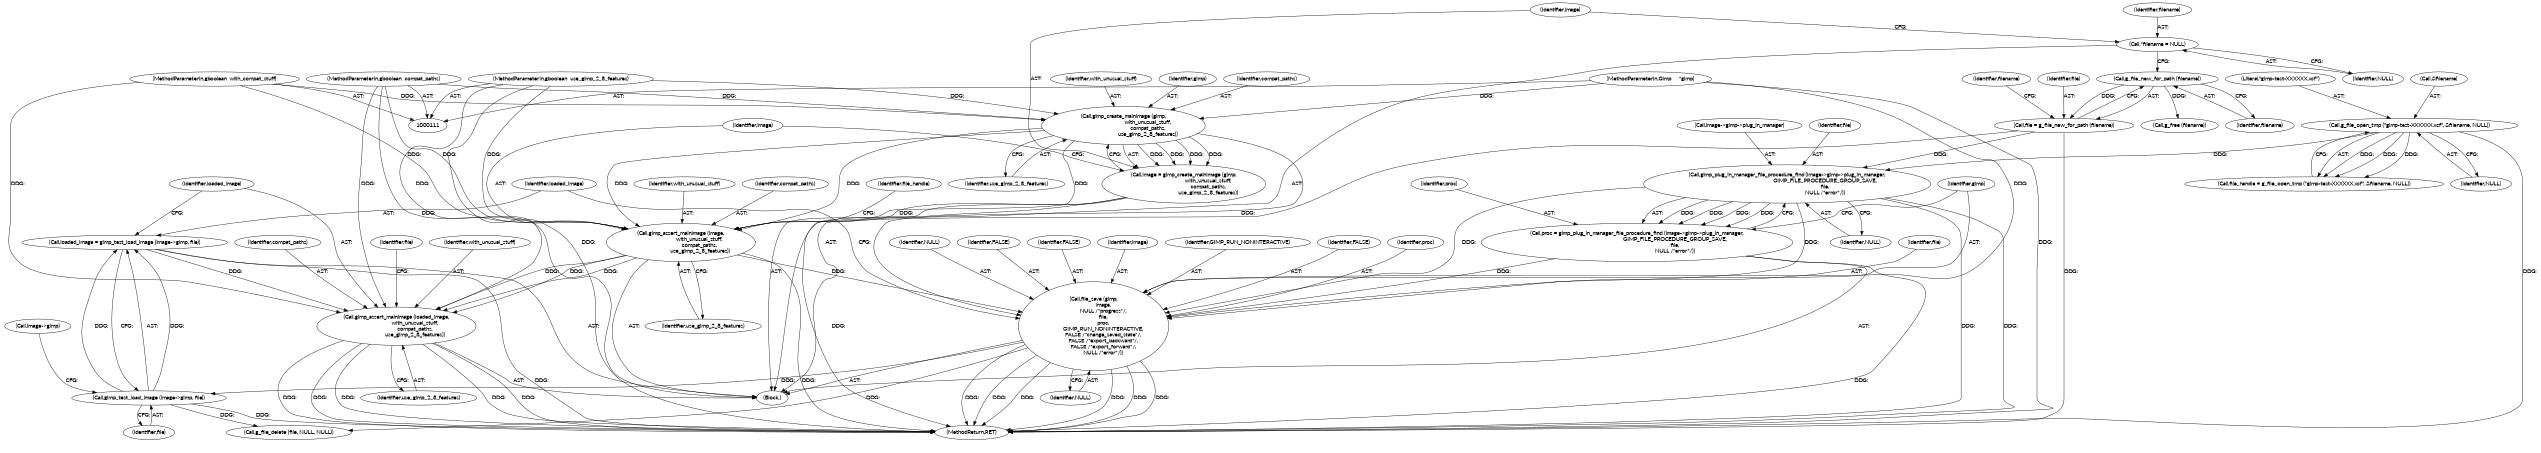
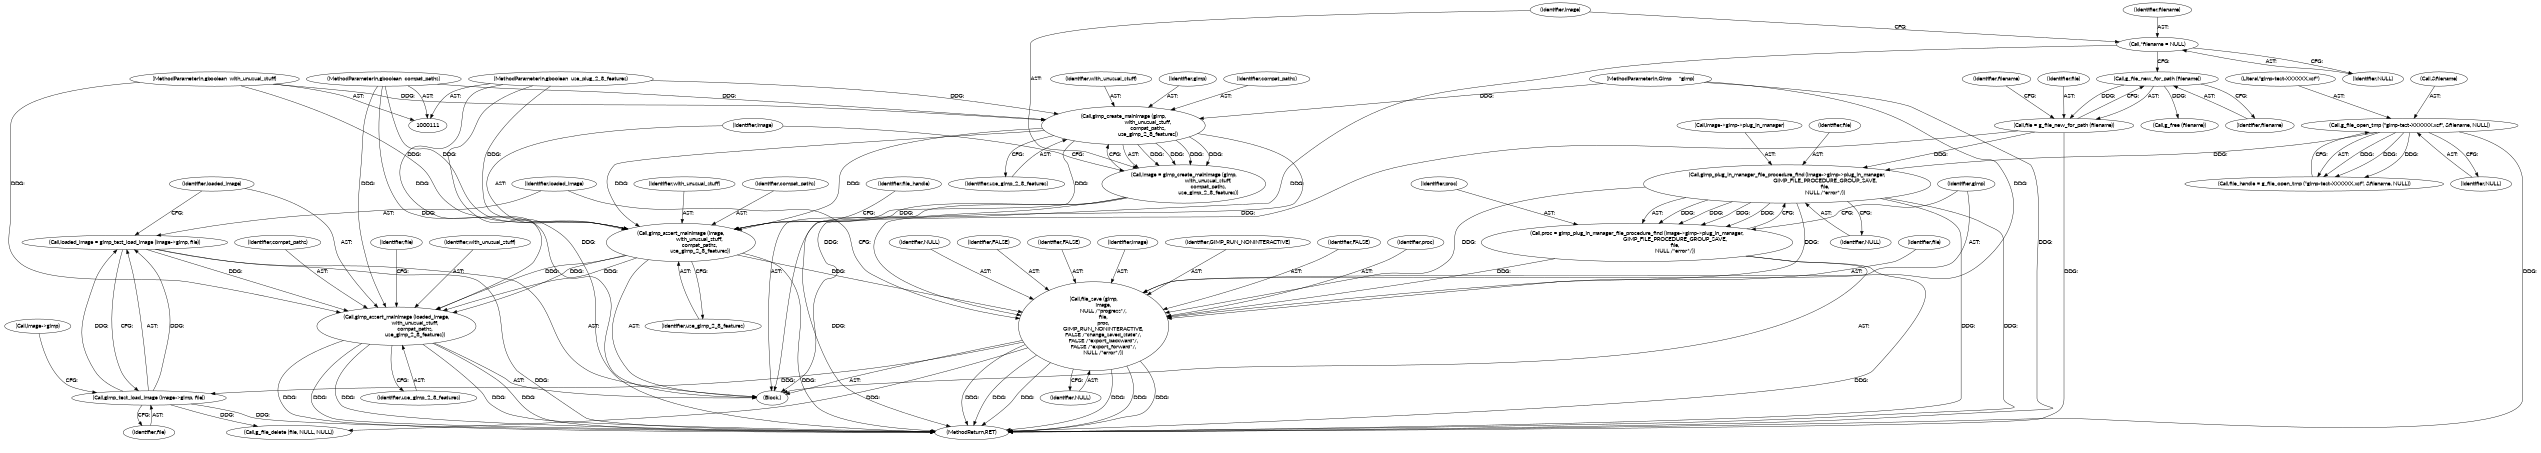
(215, 79) -> (215, 79)
(561, 79) -> (561, 79)
(1018, 87) -> none
(1298, 184) -> (1298, 184)
(832, 242) -> (832, 242)
